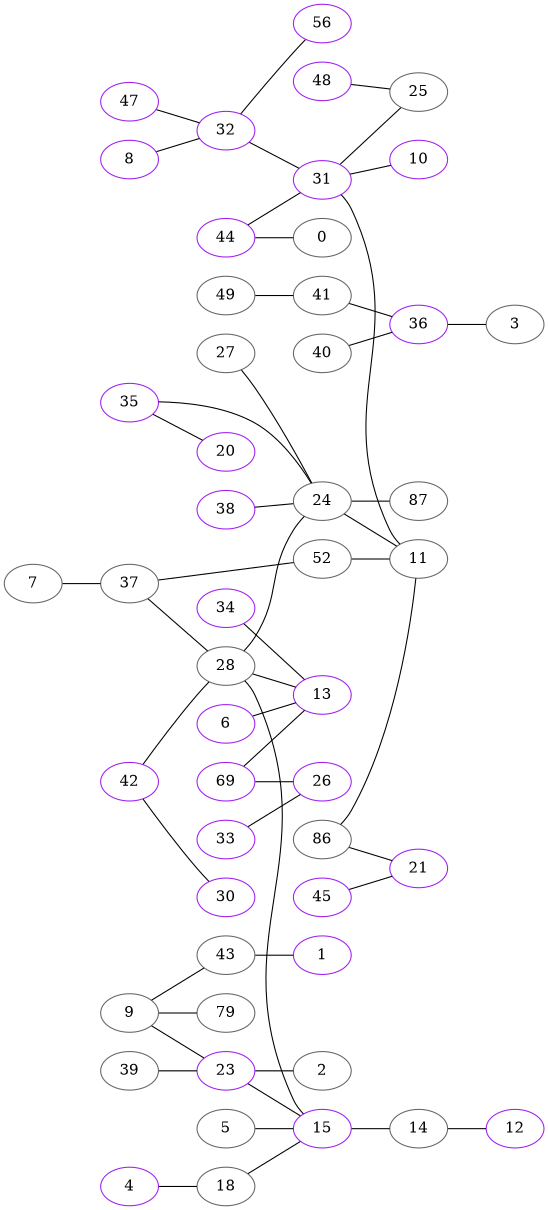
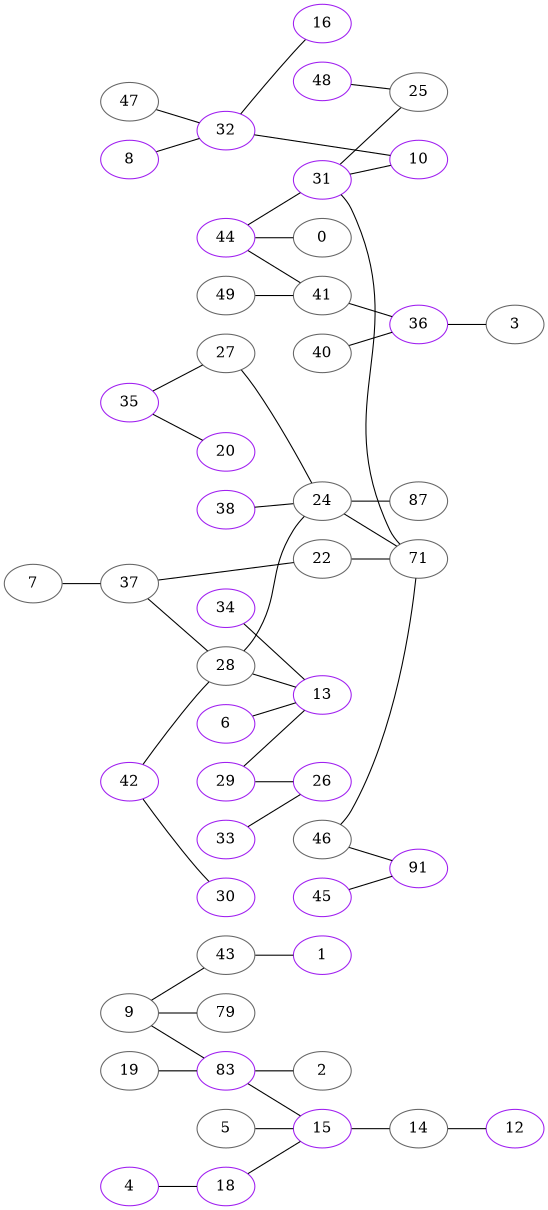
(322, 24) -> (322, 24)
(130, 102) -> (130, 102)
(274, 155) -> (322, 145)
none -> (274, 267)
(248, 419) -> (178, 378)
(322, 559) -> (322, 559)
(419, 559) -> (419, 559)
(226, 782) -> (226, 782)
(322, 840) -> (322, 840)
(419, 868) -> (419, 868)
(274, 897) -> none
(130, 1071) -> (130, 1071)
(226, 1071) -> (226, 1071)
(226, 1186) -> (226, 1186)
